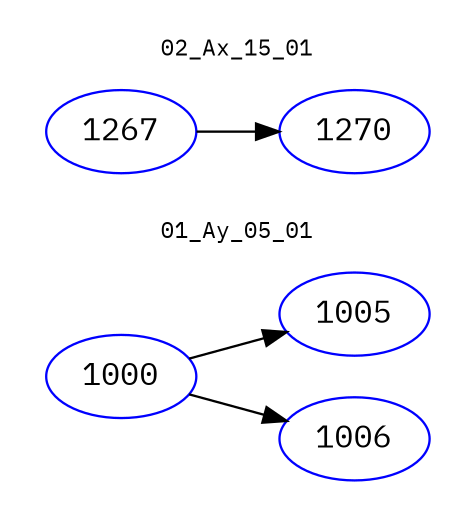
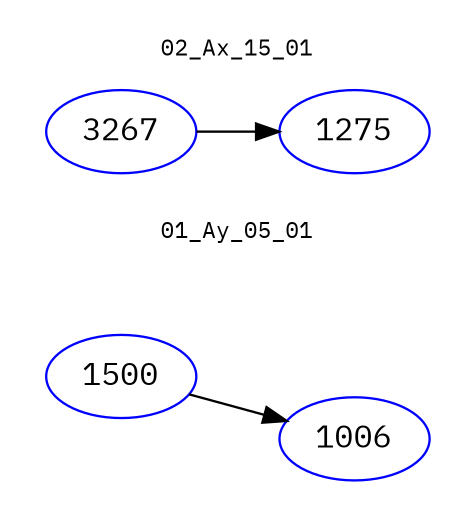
(121, 132) -> (121, 132)
(355, 132) -> (355, 132)
(355, 314) -> none
(121, 376) -> (121, 376)
